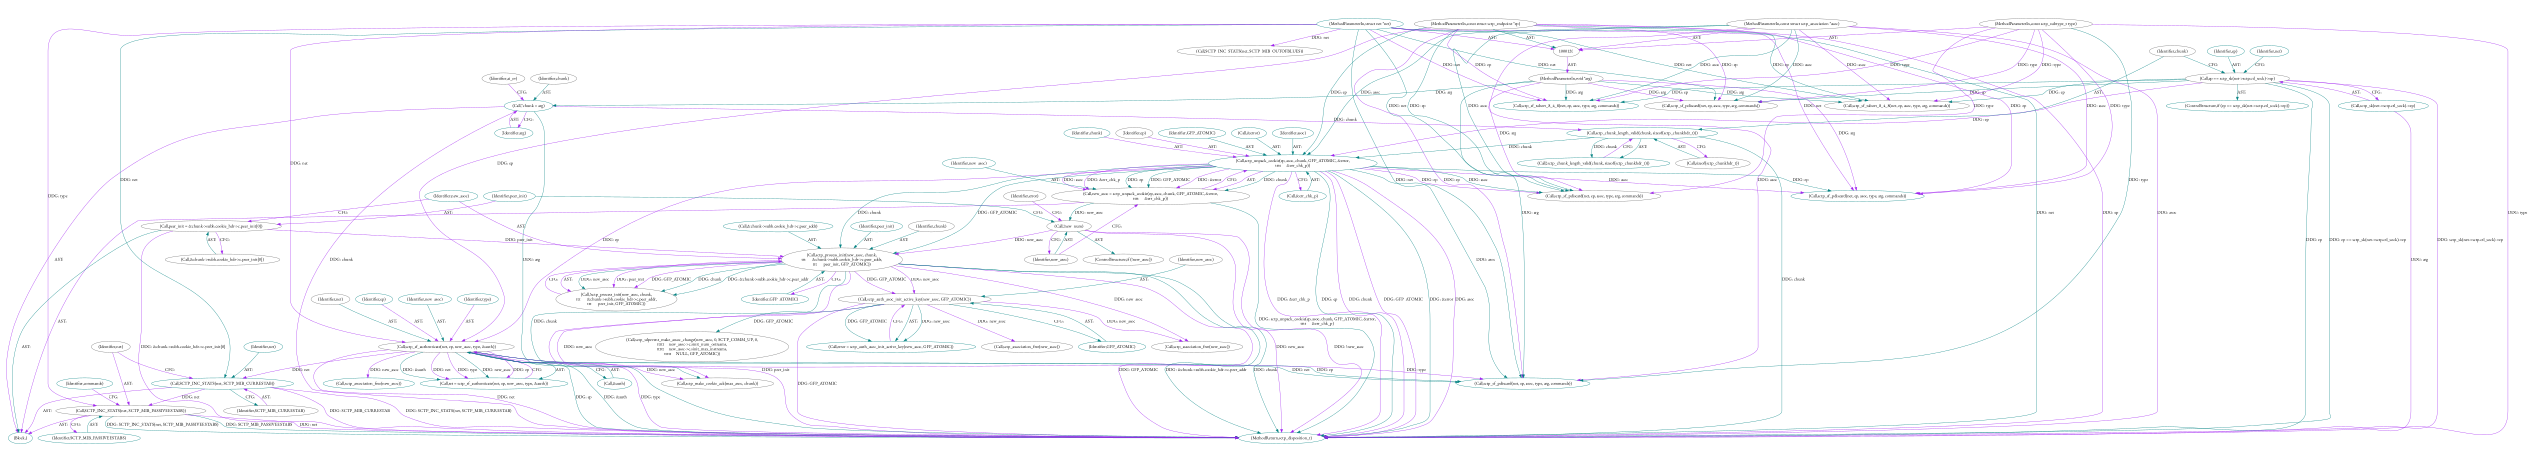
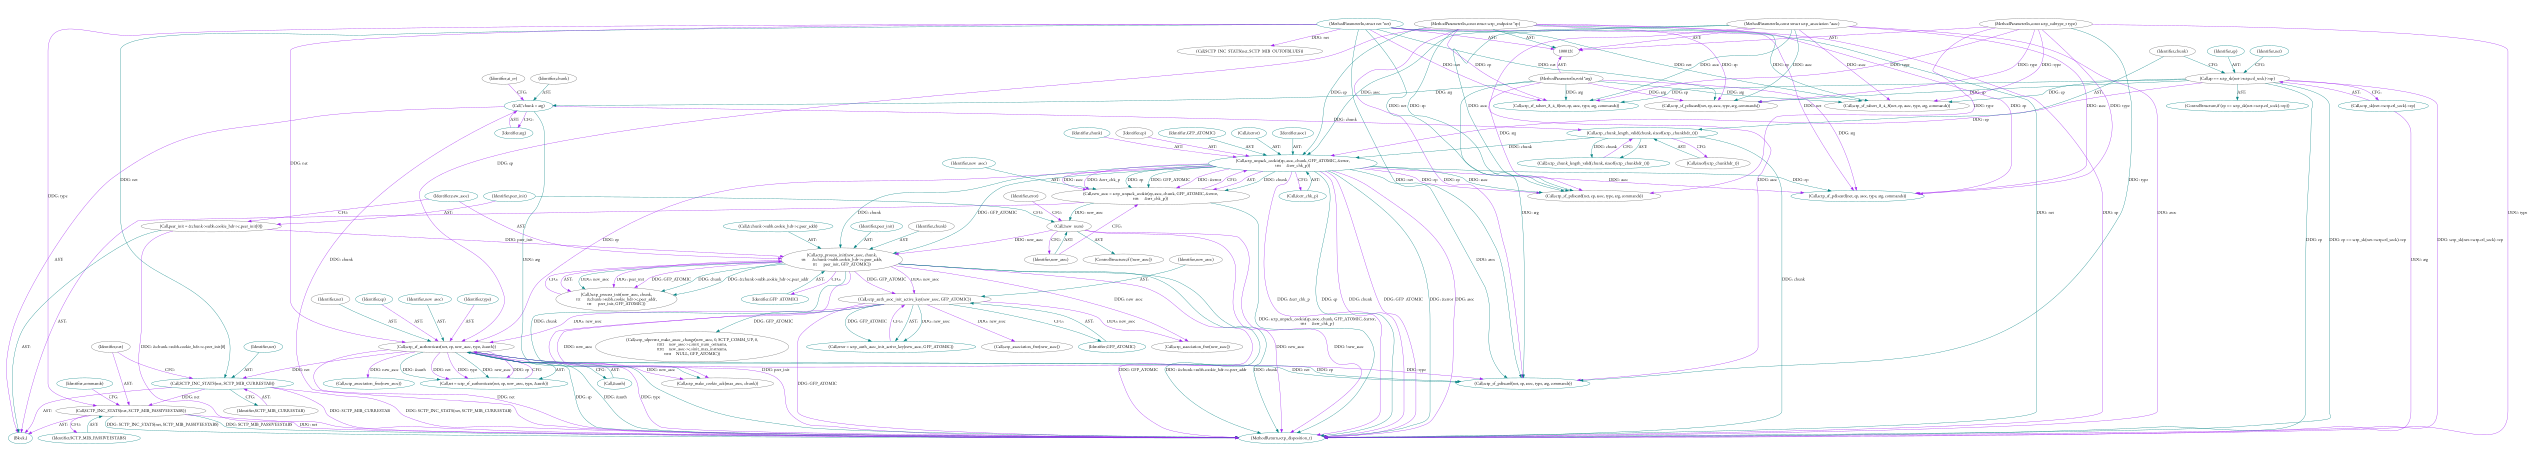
(1568, 63) -> (1558, 66)
(223, 260) -> none
none -> (742, 312)
